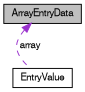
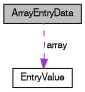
(17, 51) -> (45, 41)
